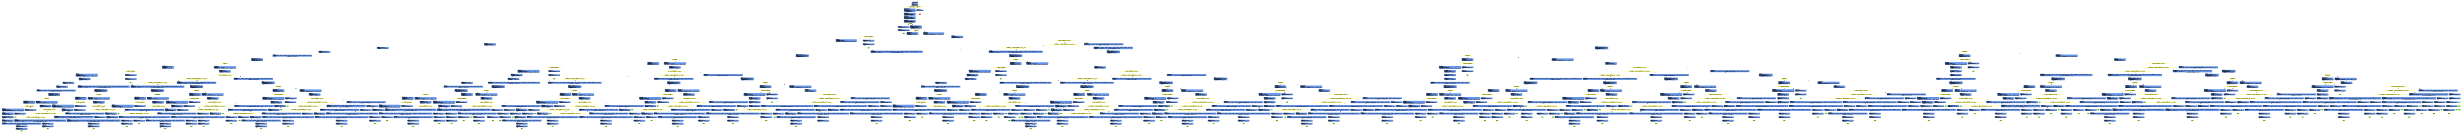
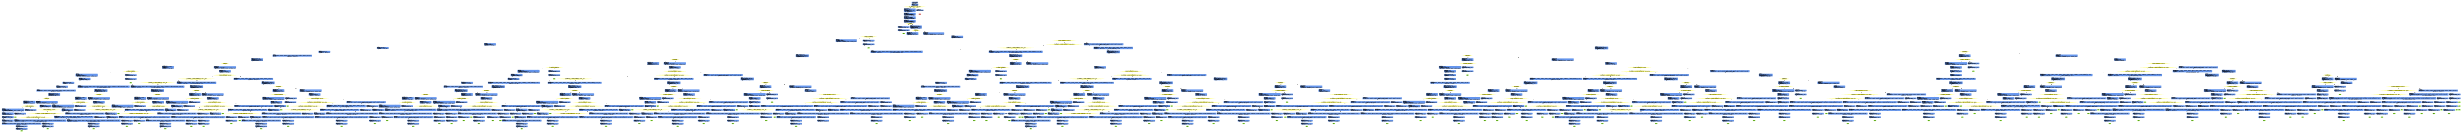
none -> (674, 87)
(157, 94) -> (157, 94)
